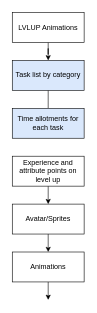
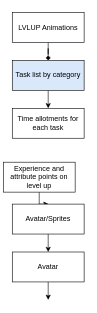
(48, 54) -> (48, 54)
(48, 104) -> (48, 102)
(48, 123) -> (48, 123)
(48, 171) -> (39, 177)
(48, 267) -> (48, 267)
